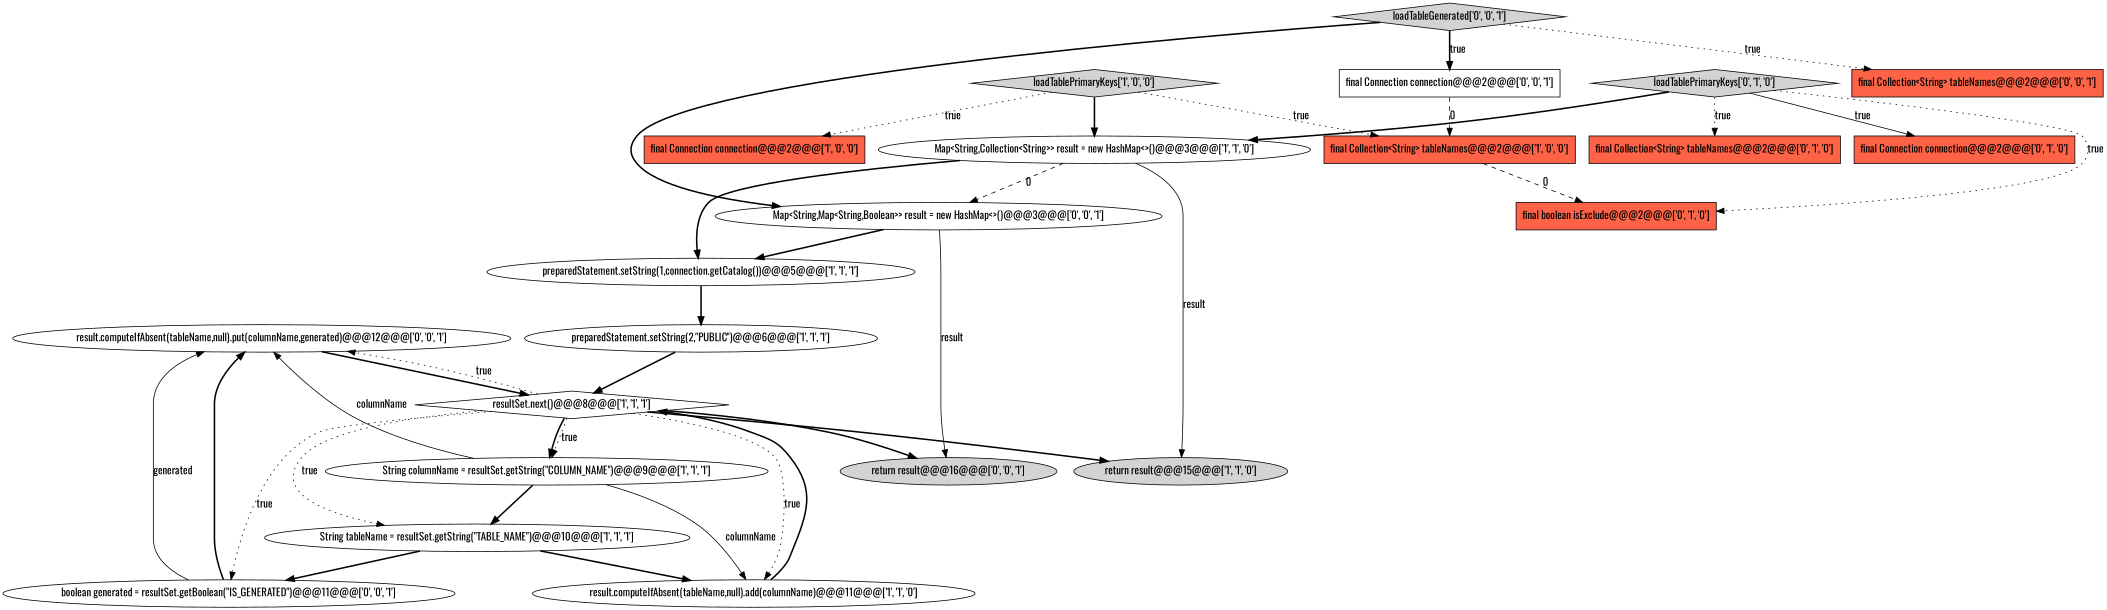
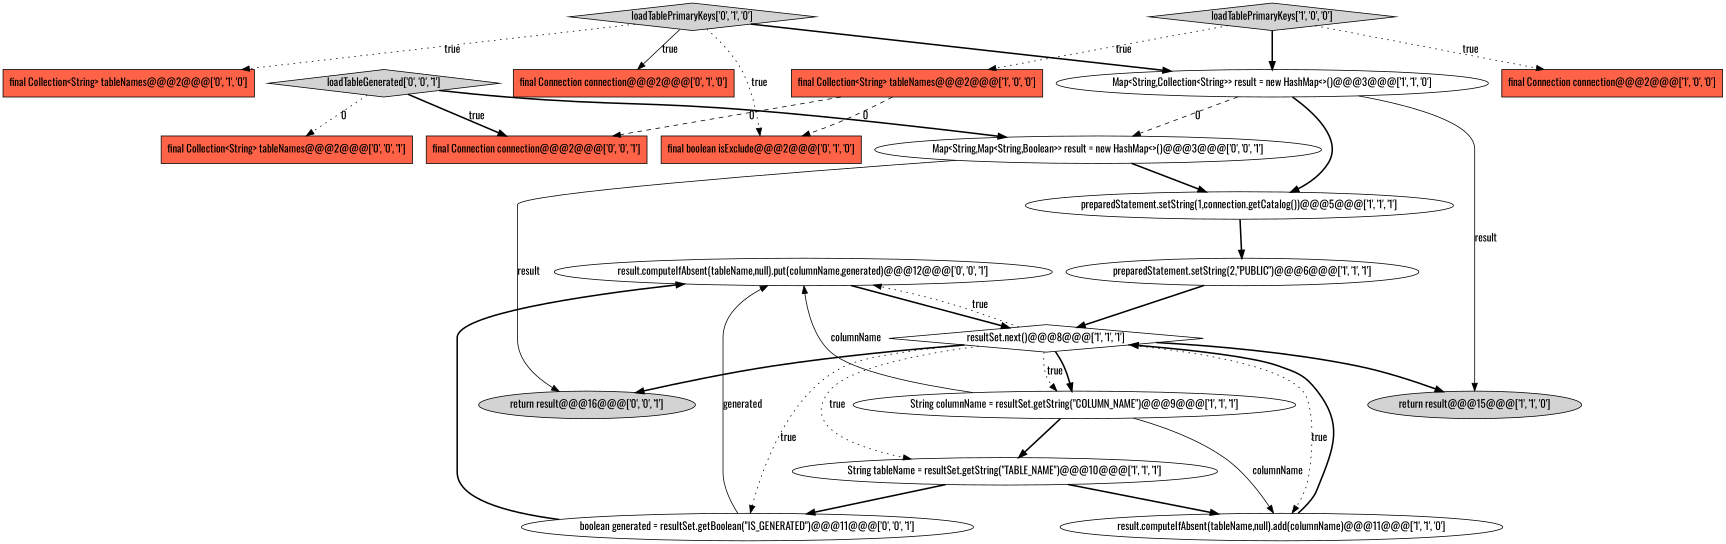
(1753, 50) -> (344, 116)
(1450, 83) -> (537, 150)
(1450, 113) -> (731, 116)
